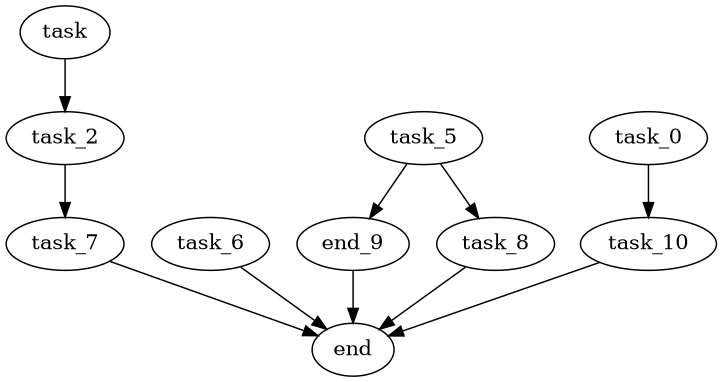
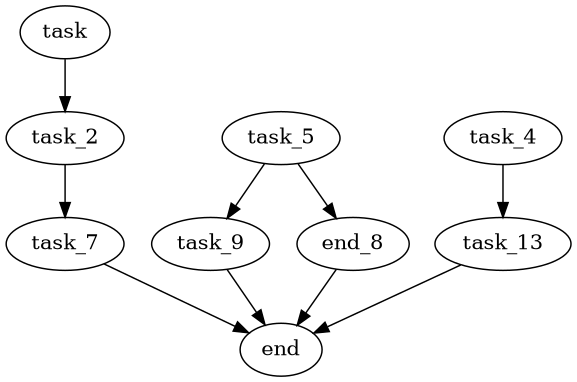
(648, 138) -> (503, 138)
(211, 244) -> none
(353, 244) -> (211, 244)
(496, 244) -> (353, 244)
(648, 244) -> (503, 244)
